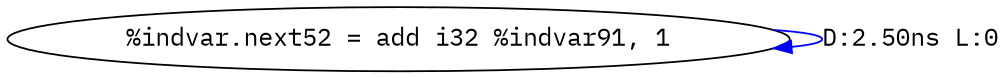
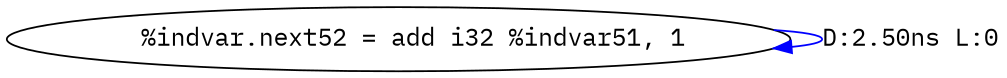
(399, 39) -> (399, 39)
